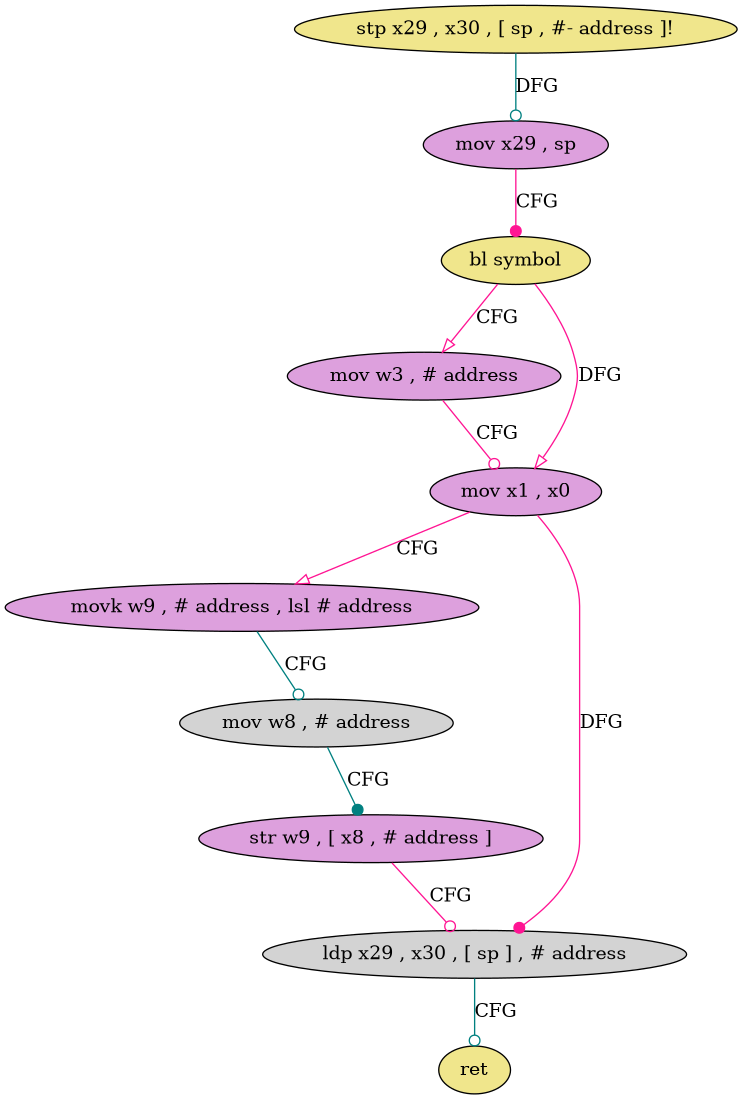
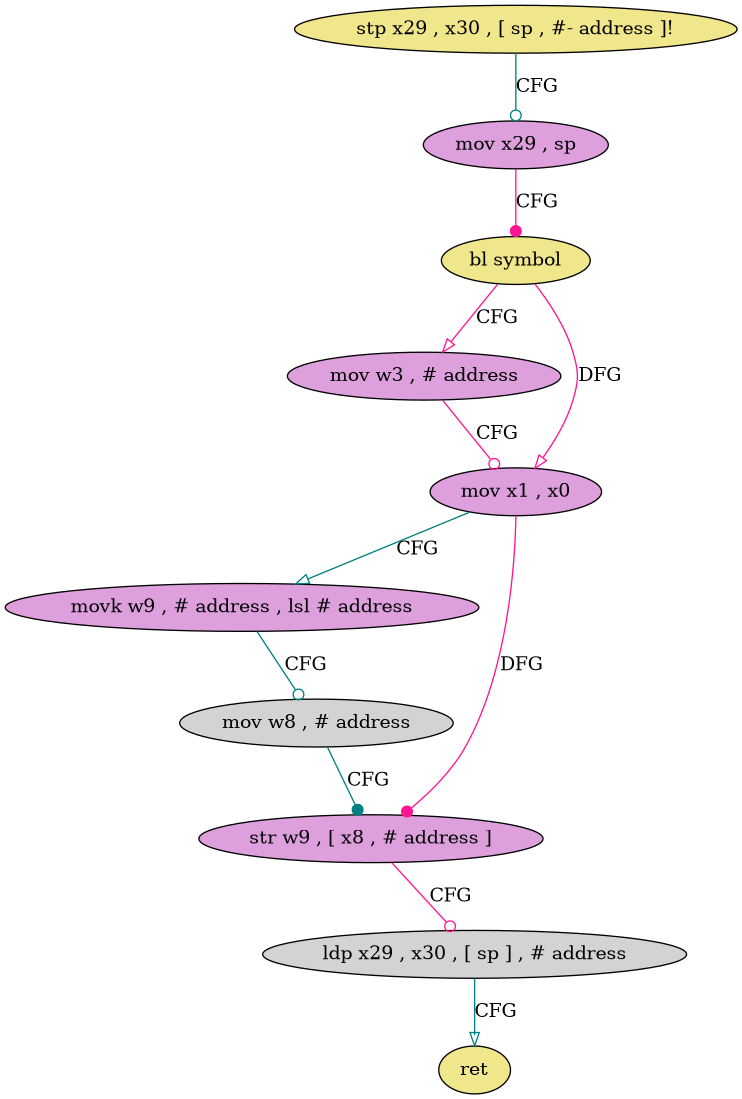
(537, 87) -> (537, 87)
(389, 545) -> (389, 545)
(580, 725) -> (494, 674)
(475, 1007) -> (475, 1007)
